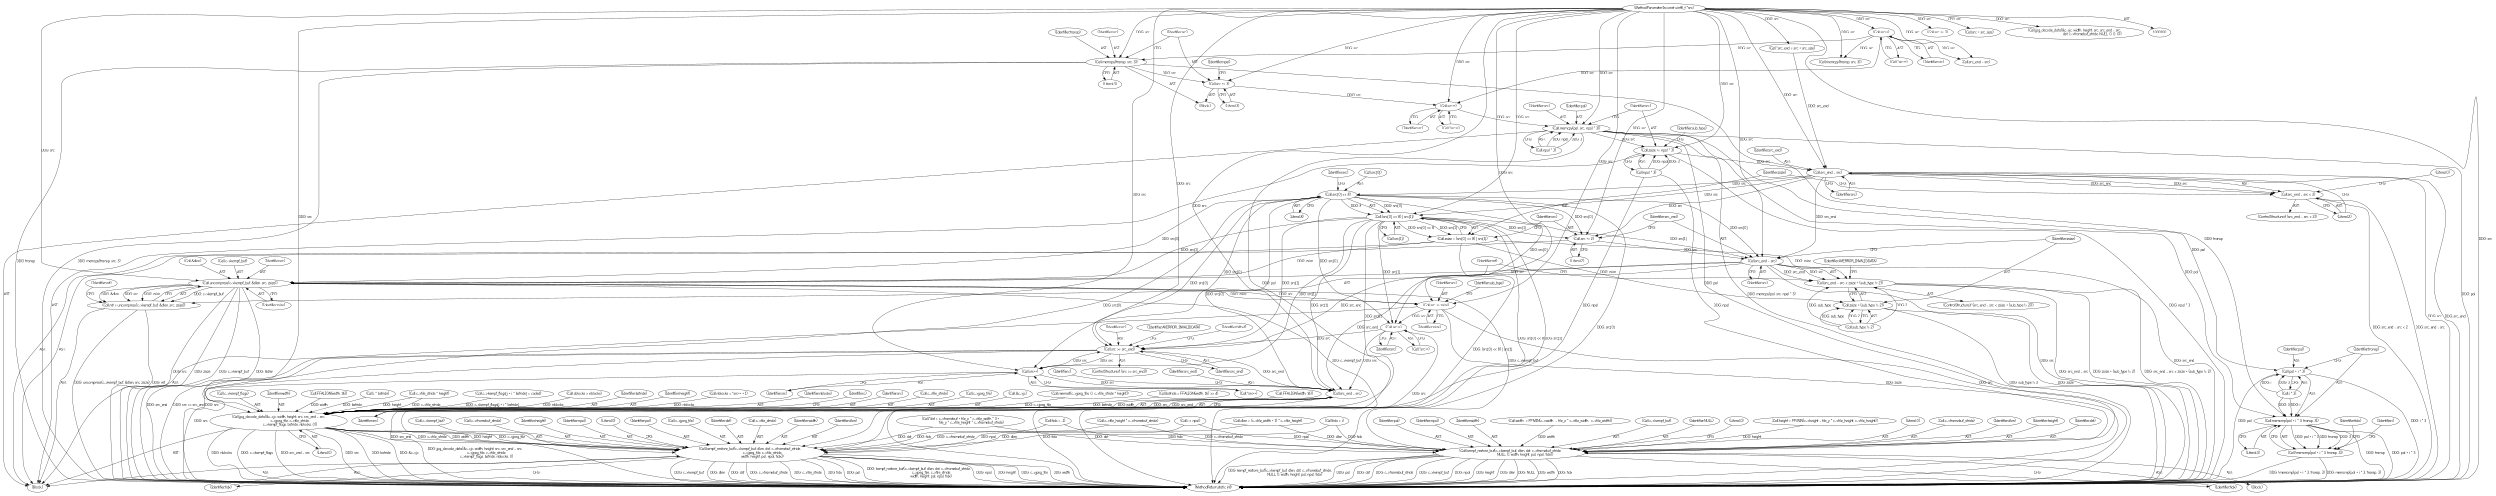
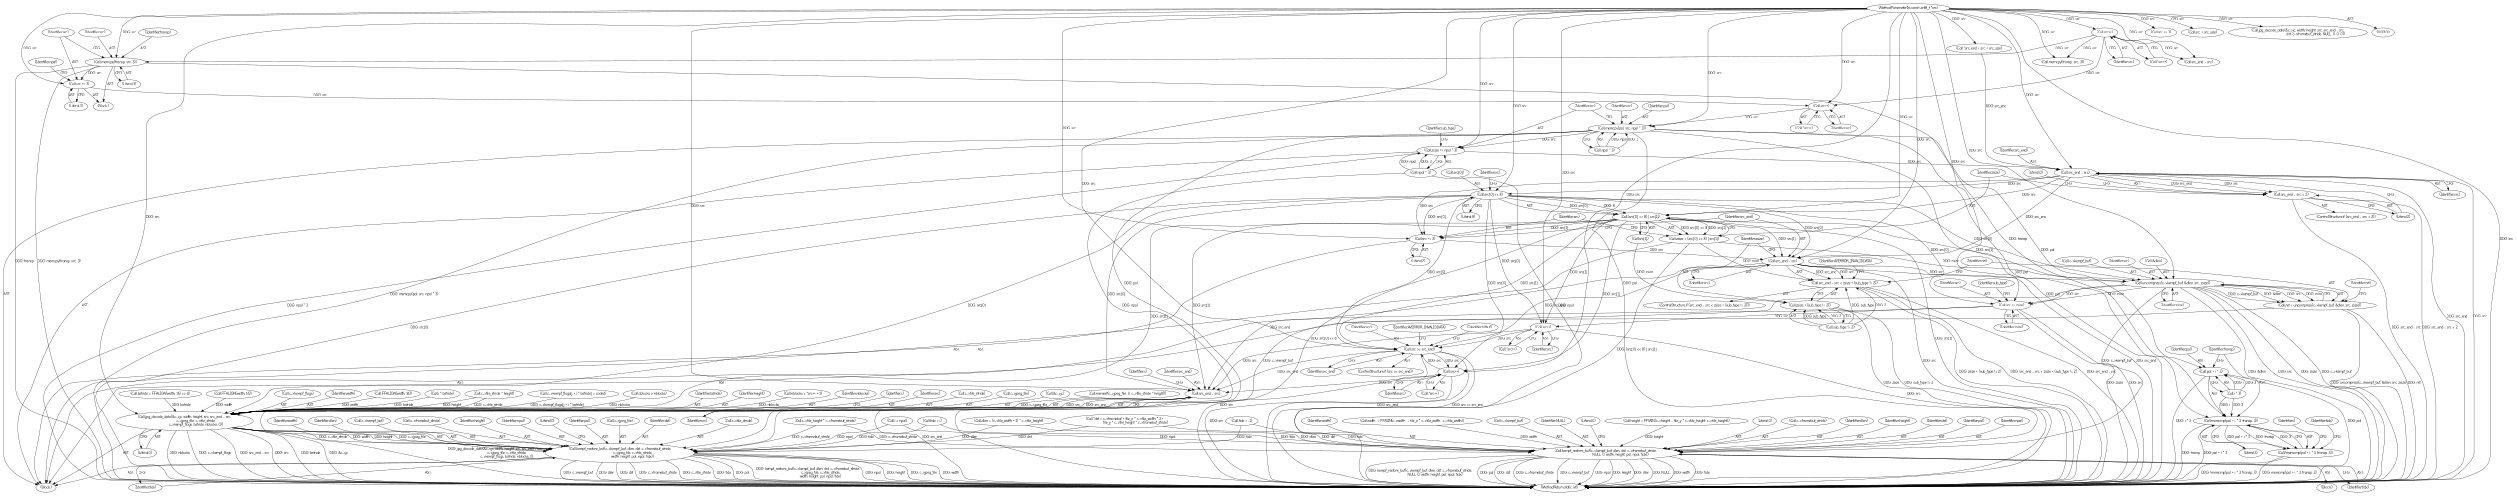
none -> (1605, 14)
(1656, 285) -> (1692, 295)
